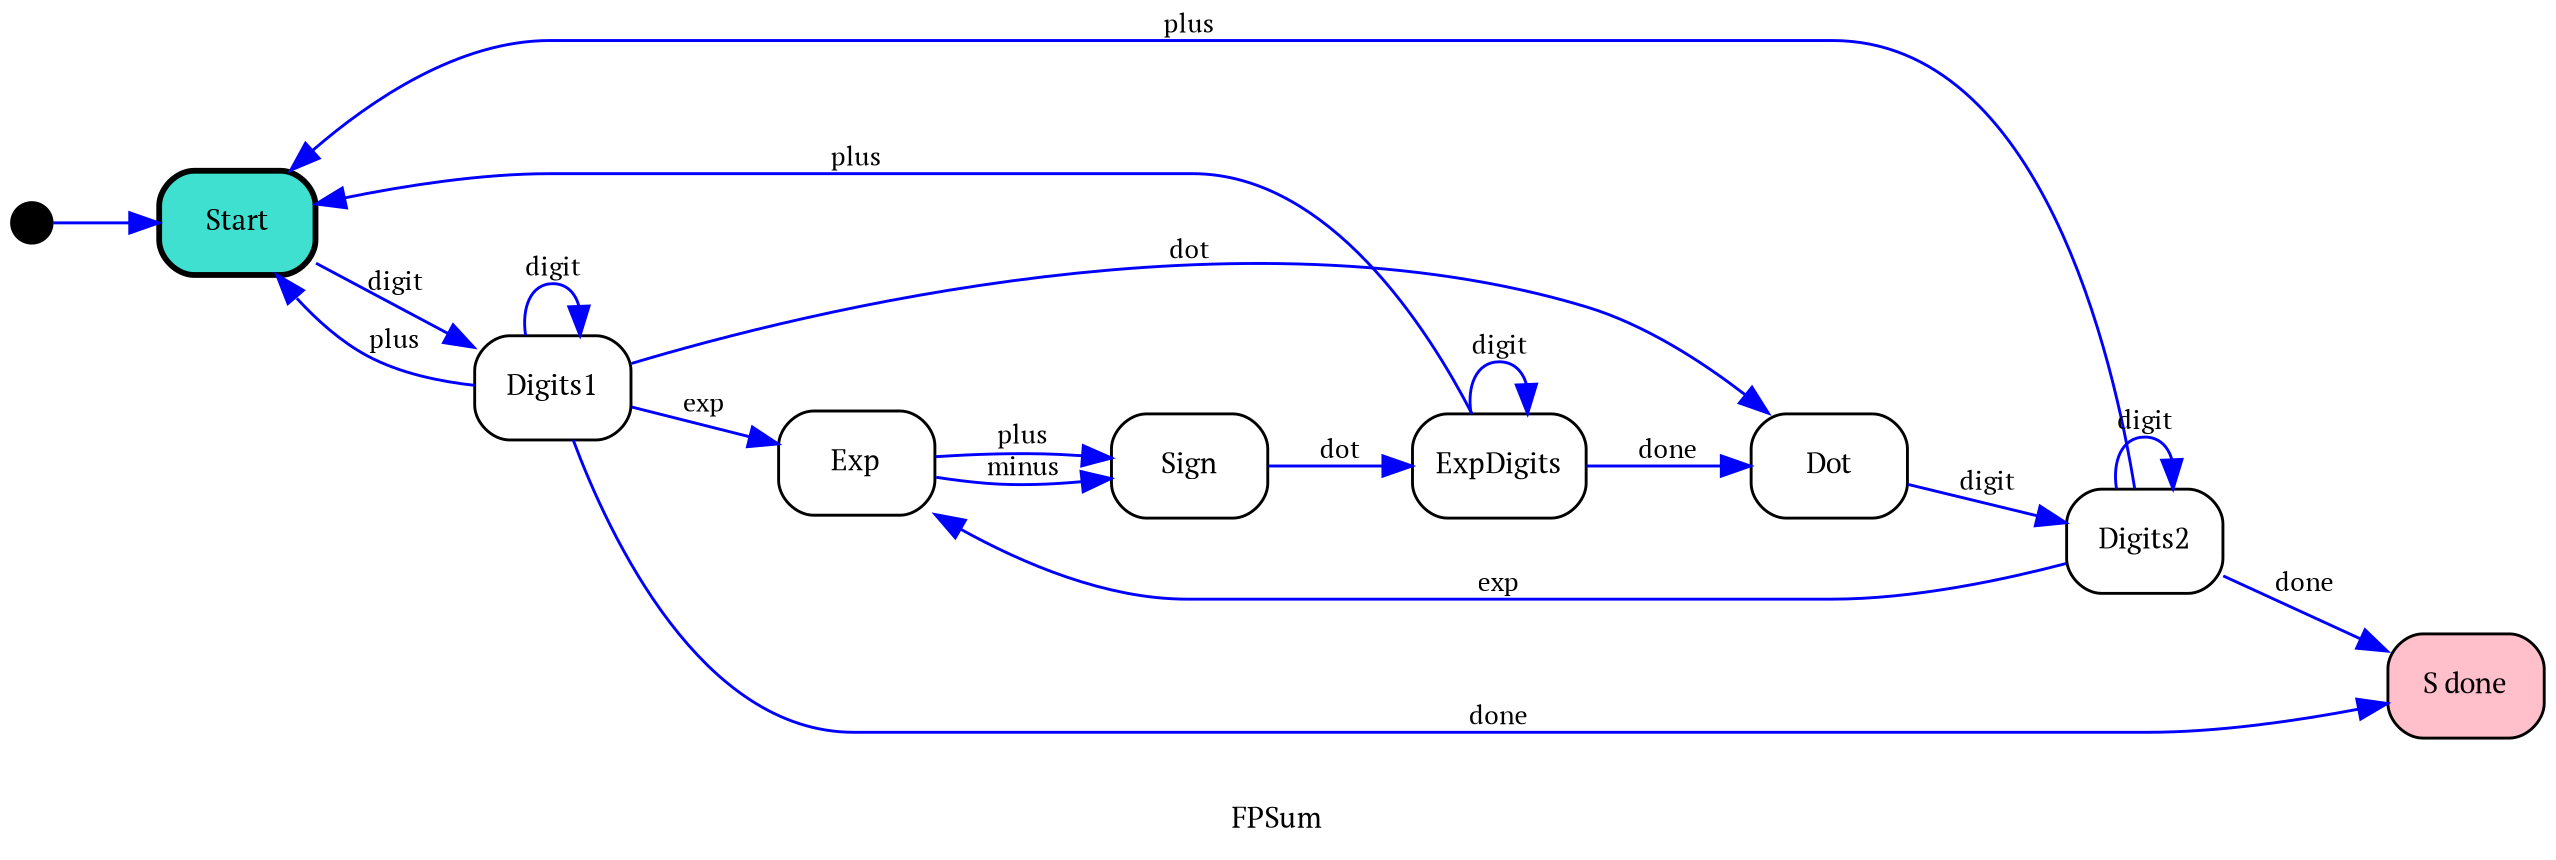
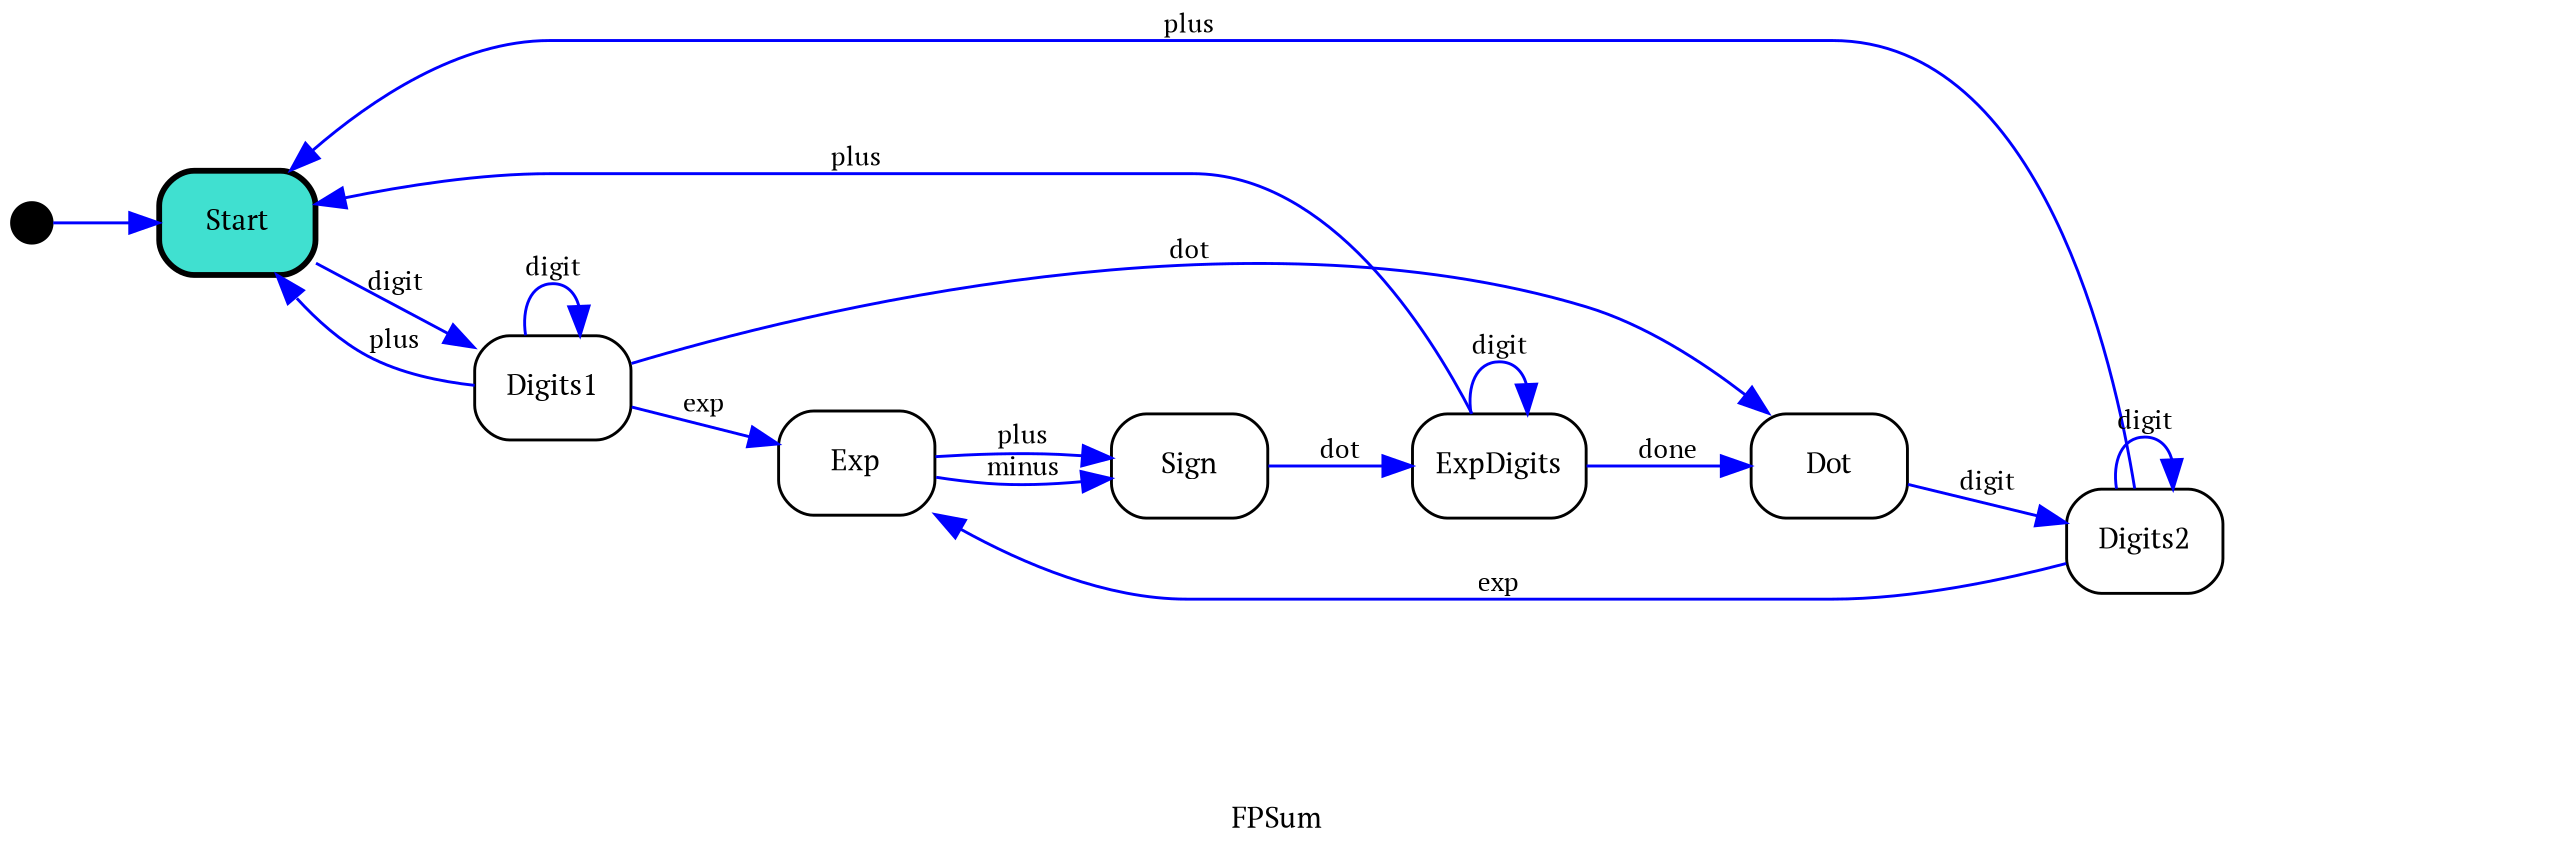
(2466, 686) -> none
